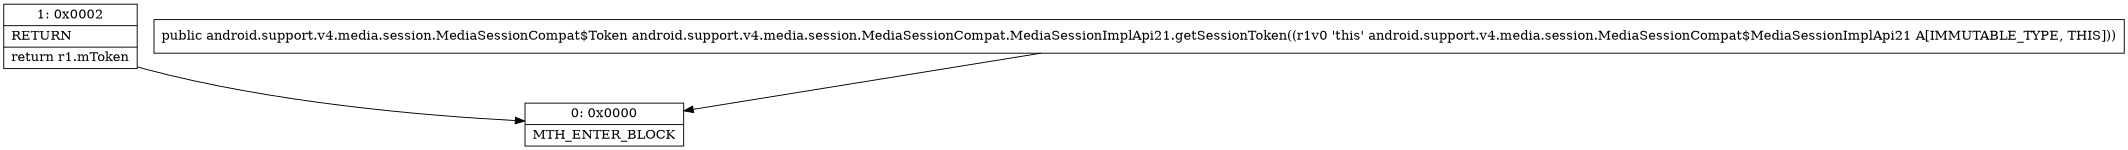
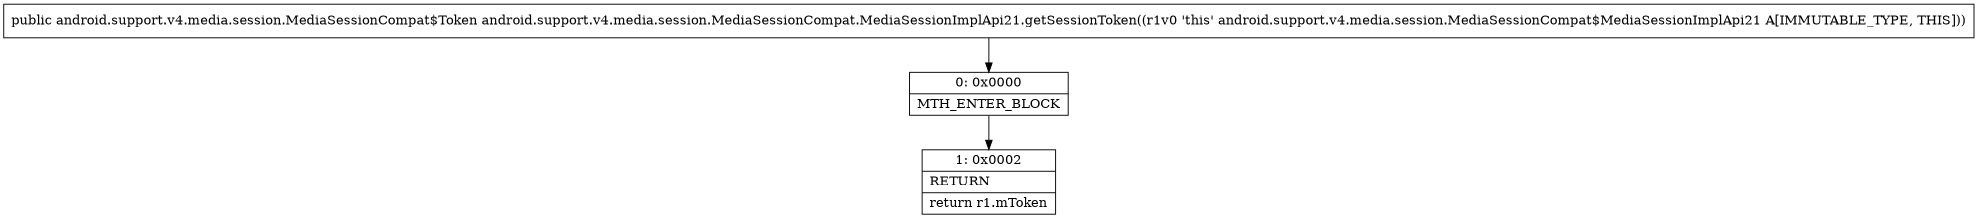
(325, 103) -> (989, 128)
